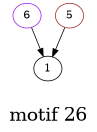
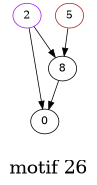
(27, 16) -> (27, 16)
(48, 69) -> (63, 69)
none -> (45, 121)
